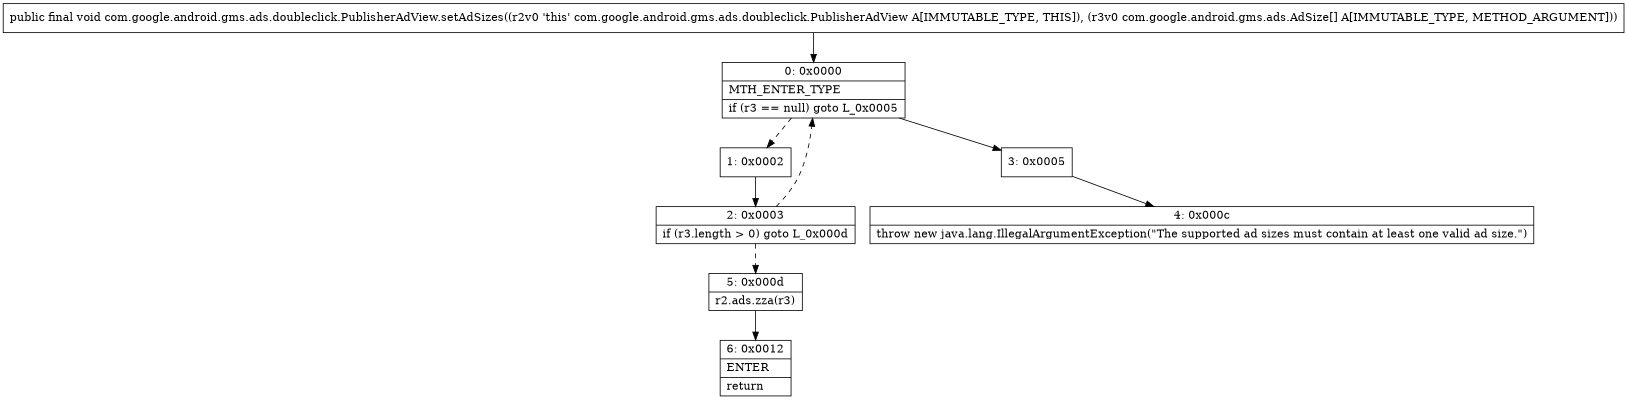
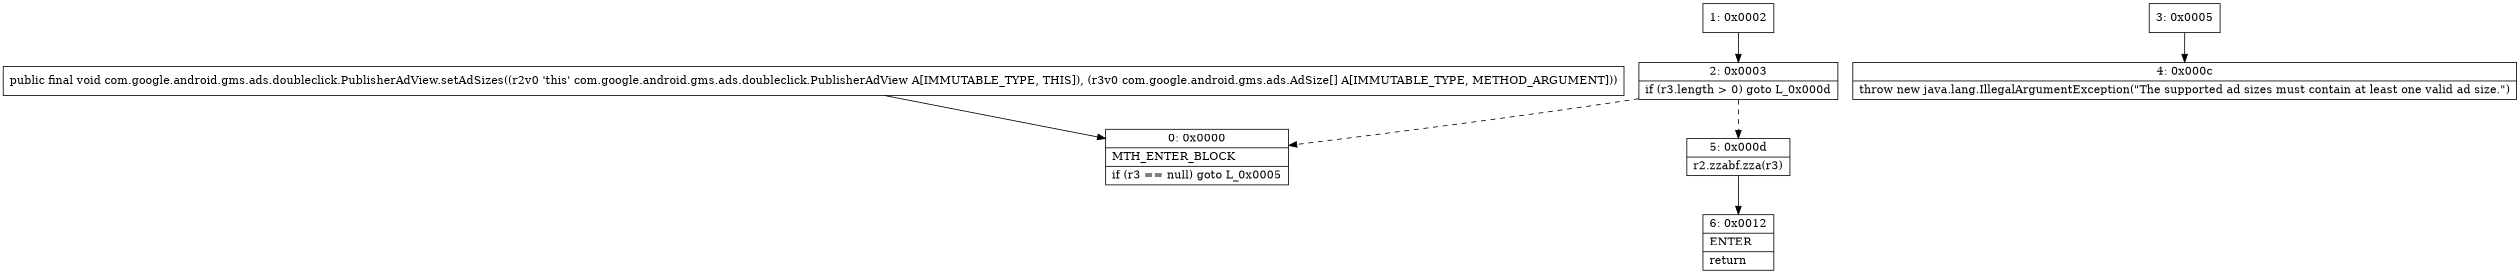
(785, 90) -> (1174, 157)
(782, 130) -> none
(946, 133) -> none
(756, 301) -> (1738, 166)
